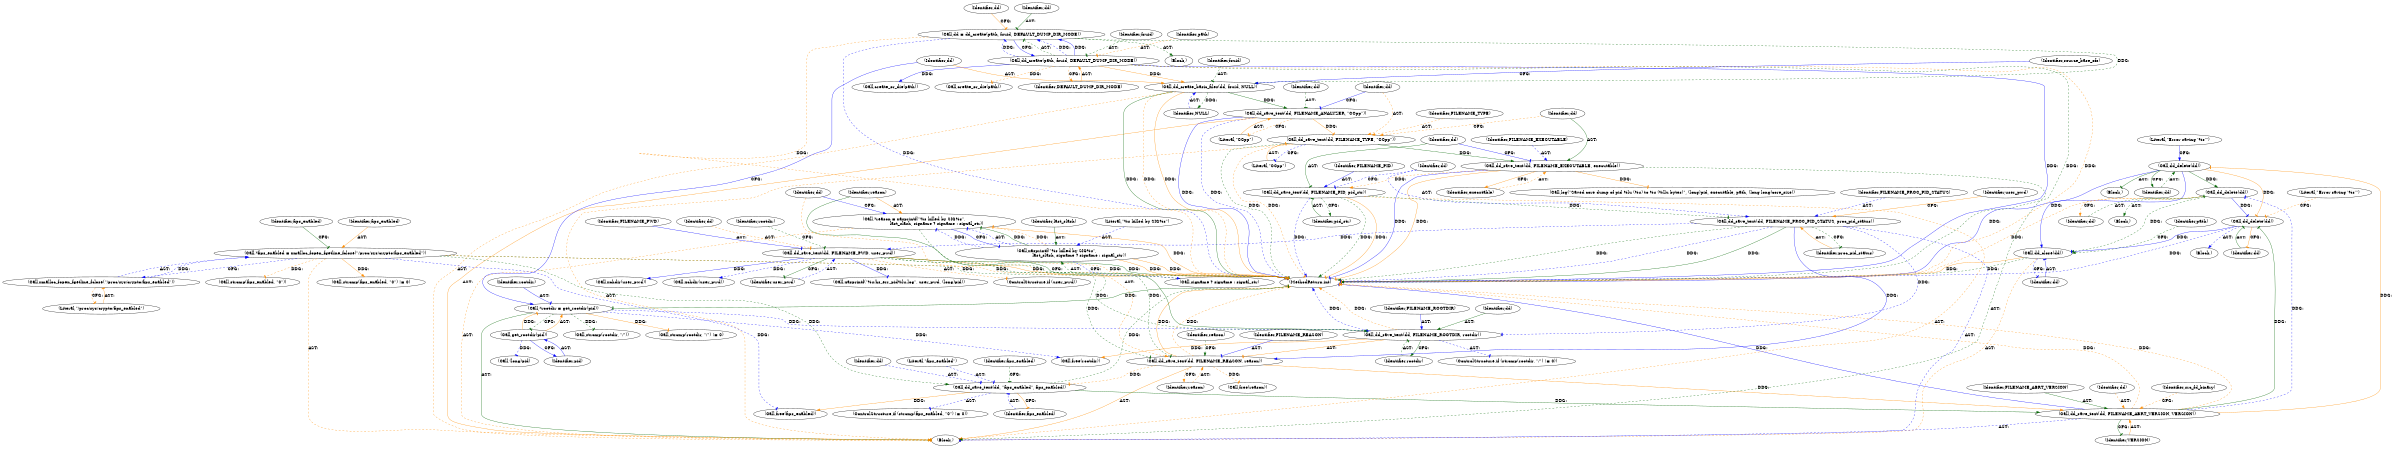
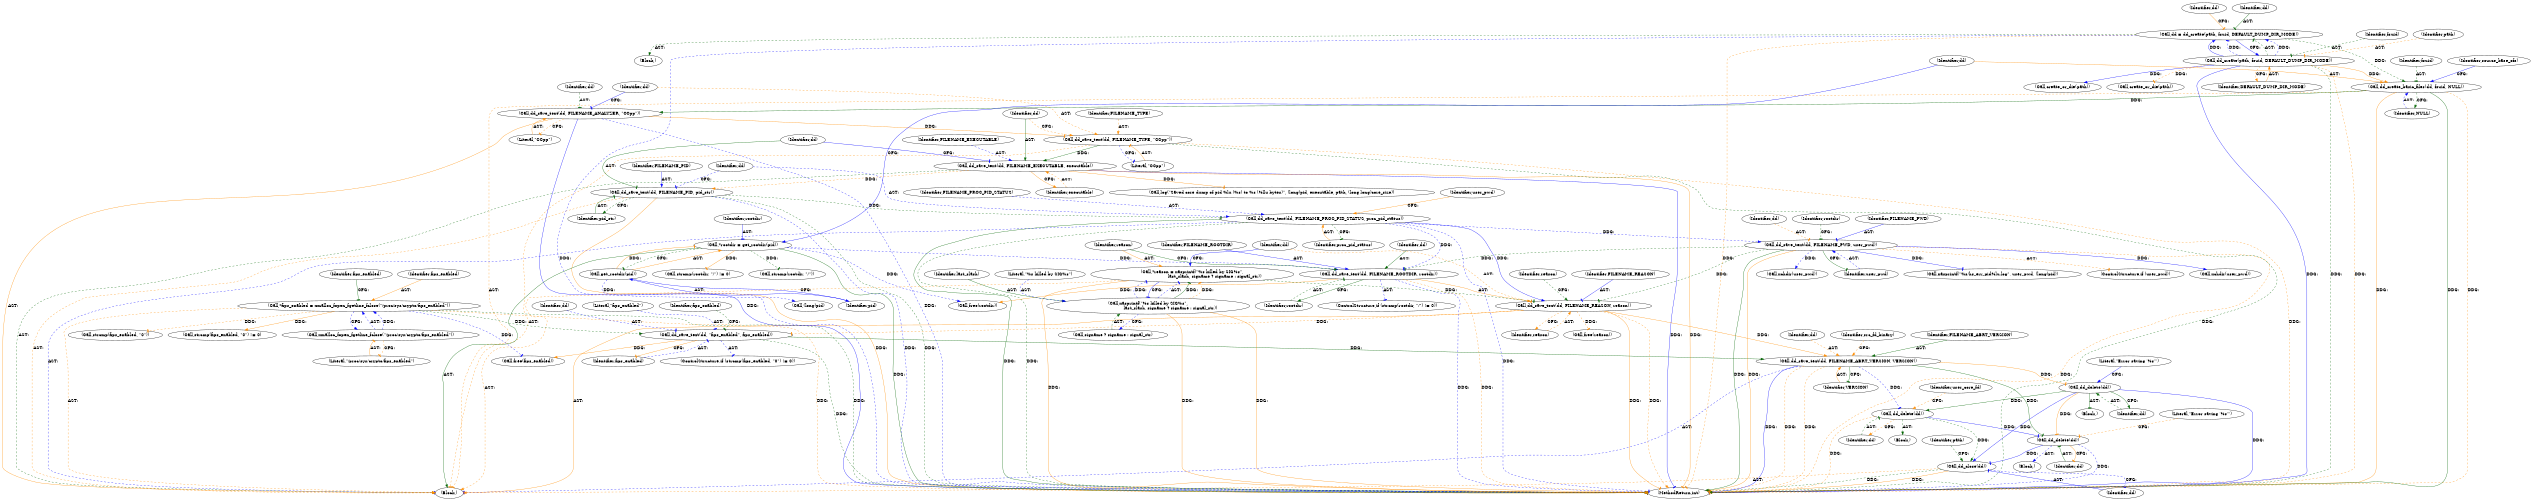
(1212, 100) -> (2423, 100)
(952, 305) -> (918, 479)
(519, 347) -> (690, 297)
none -> (1956, 388)
